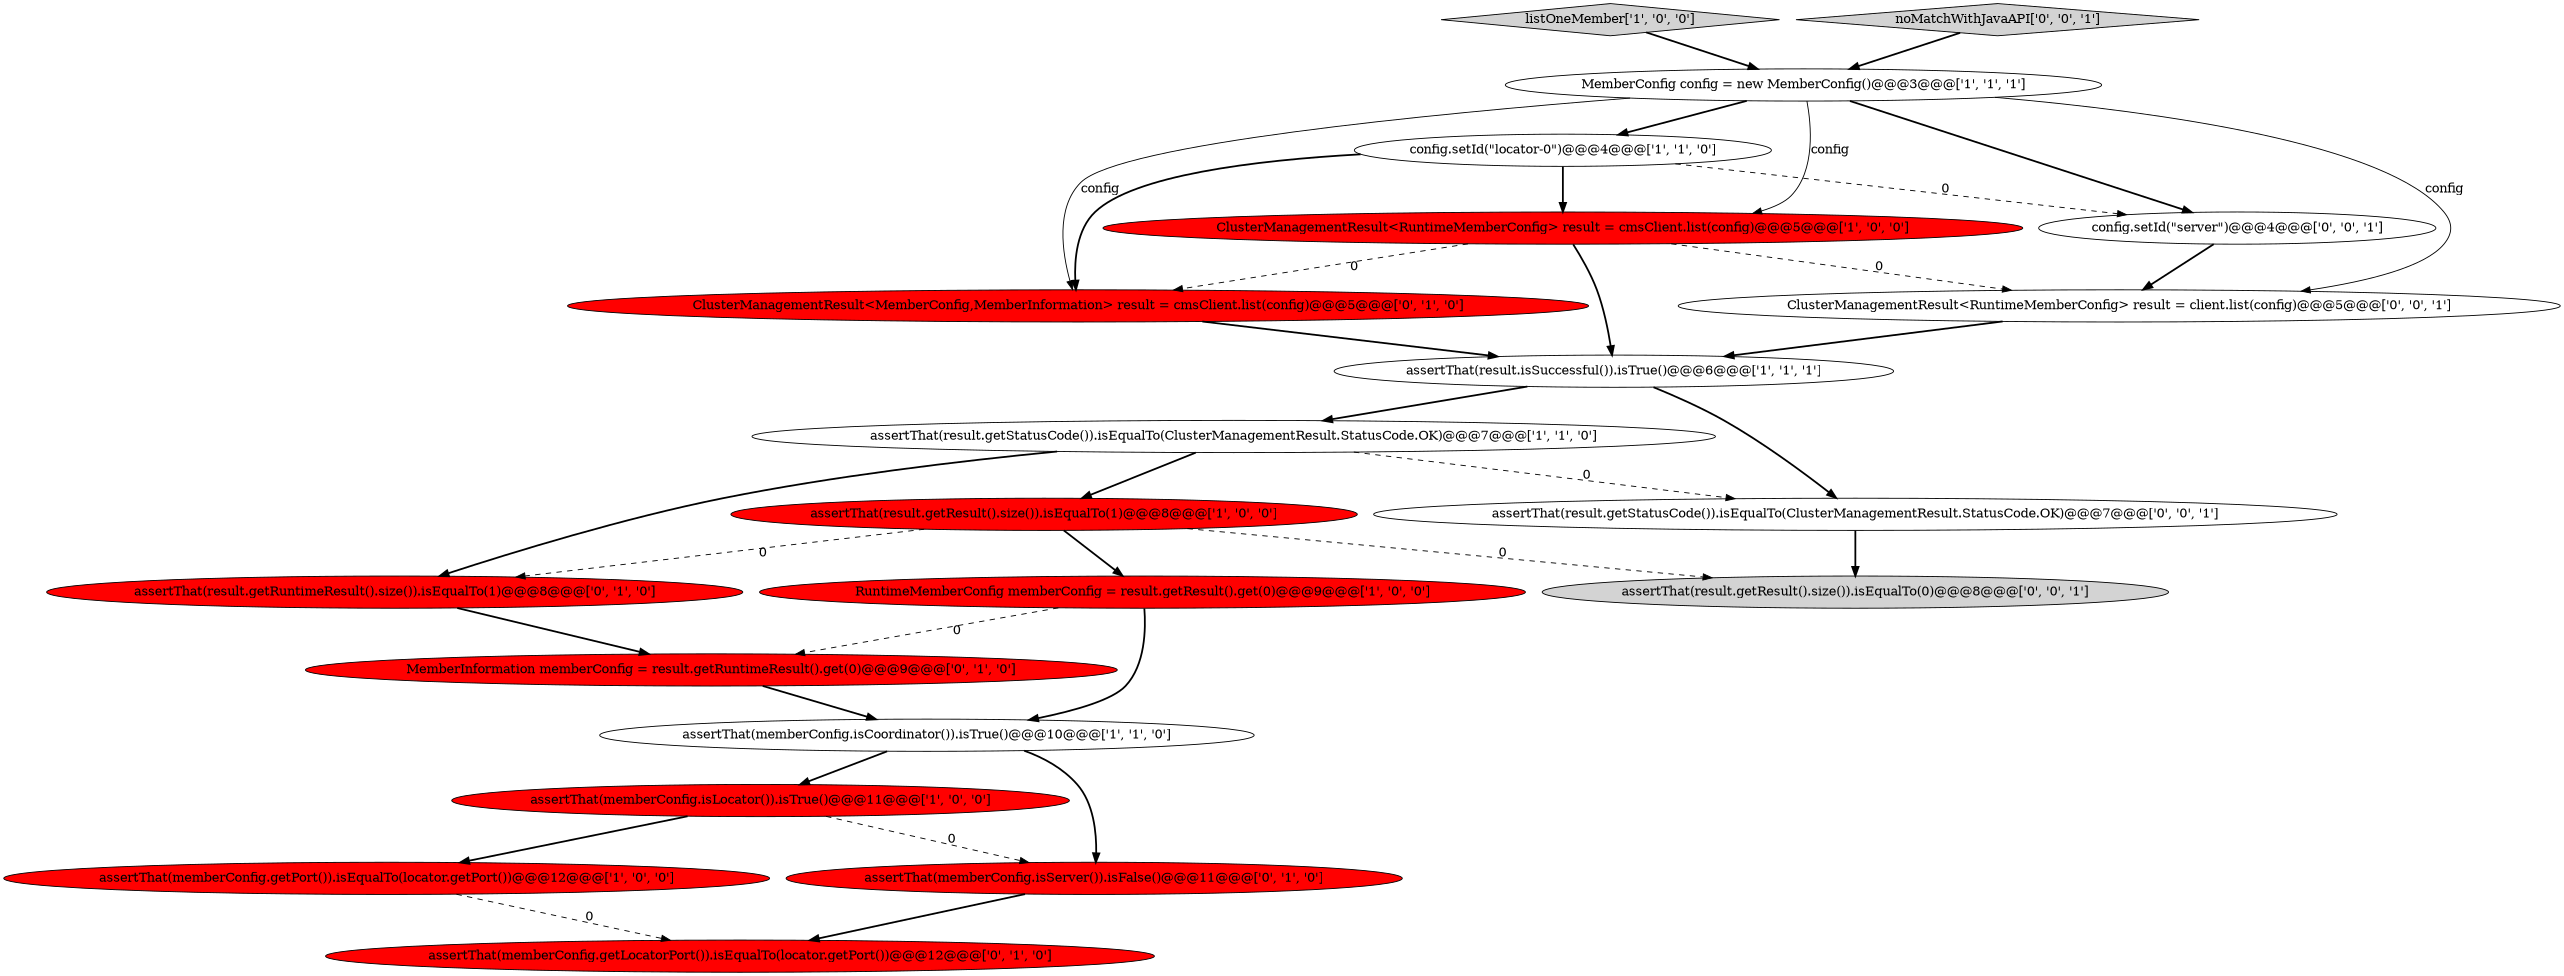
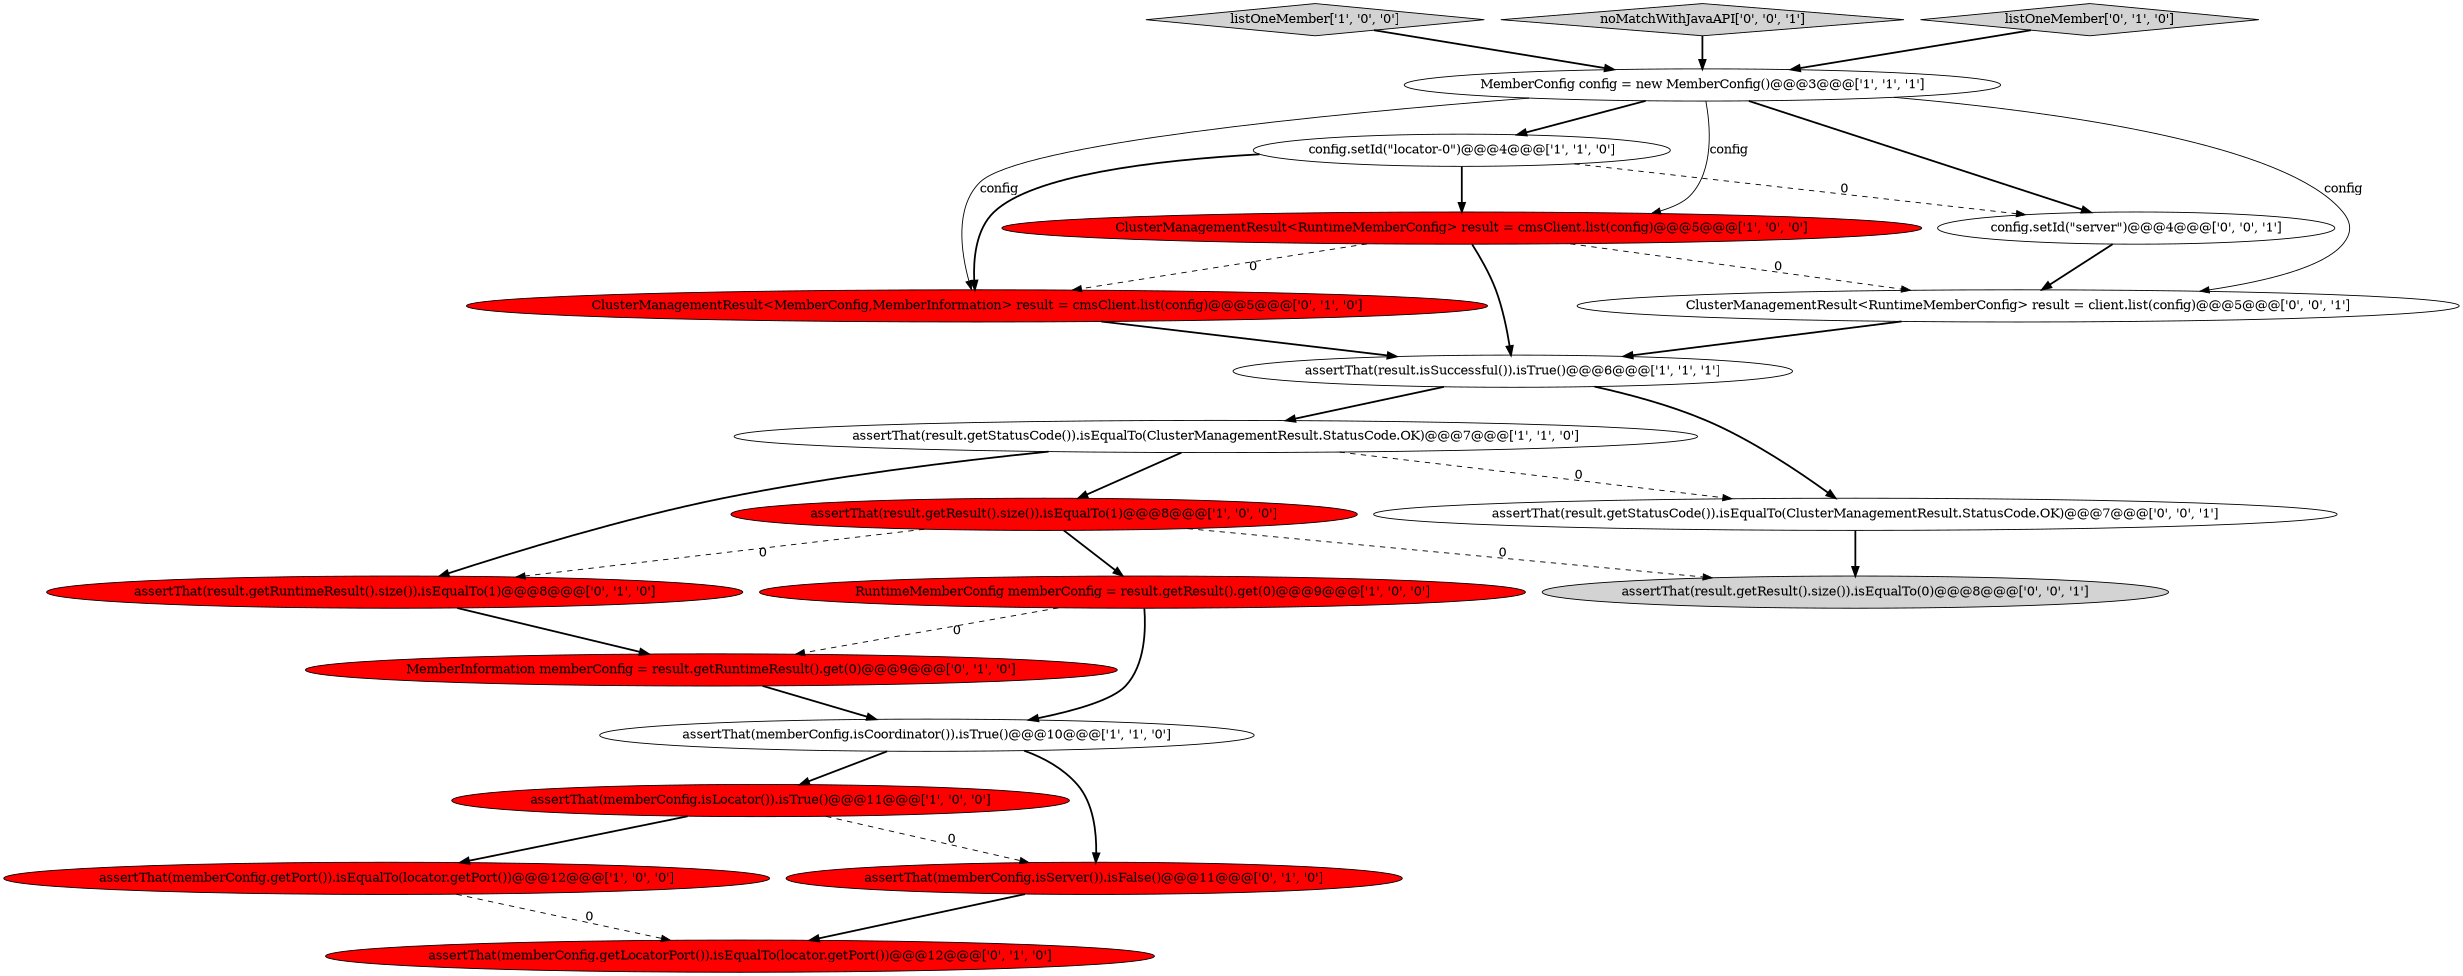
none -> (2090, 20)
